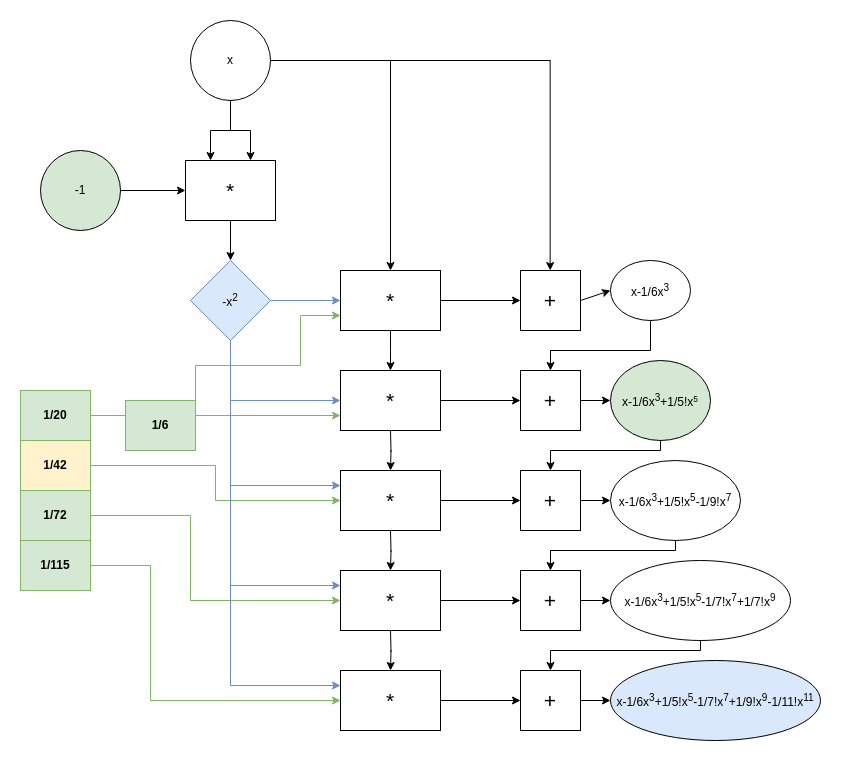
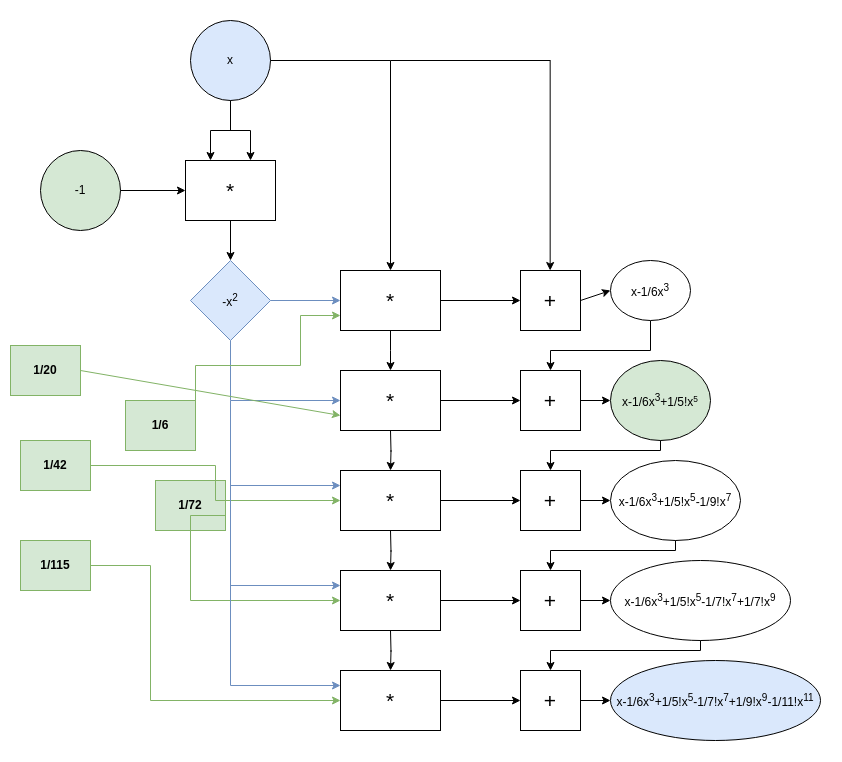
(231, 61) -> (231, 61)
(56, 416) -> (46, 371)
(56, 466) -> (56, 466)
(56, 516) -> (191, 506)
